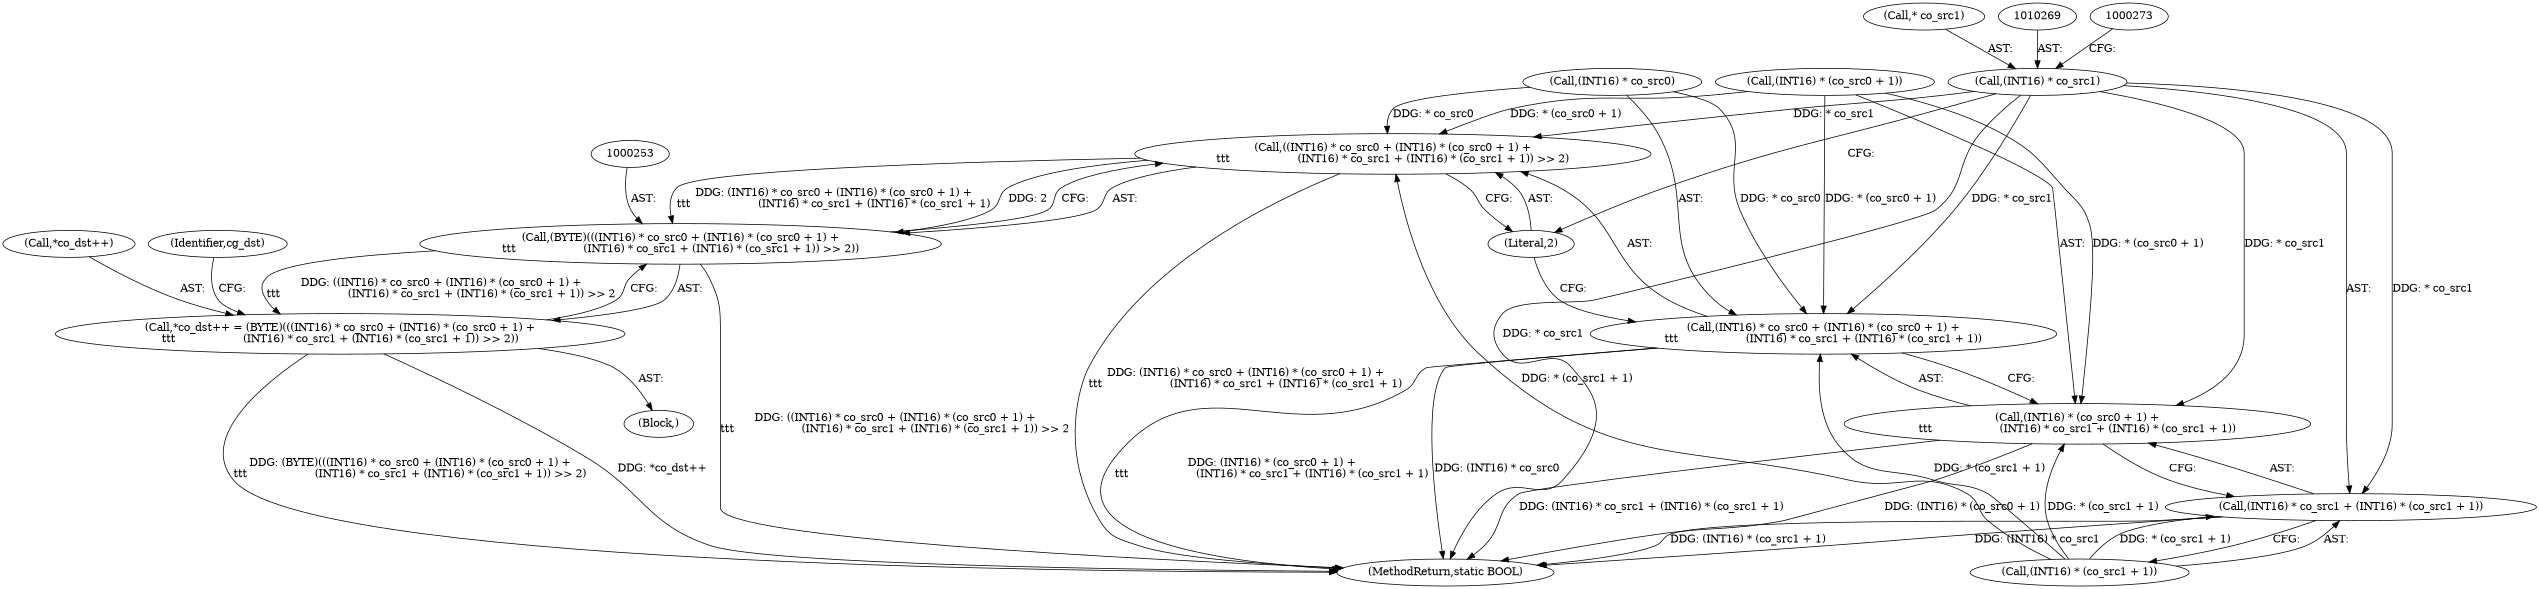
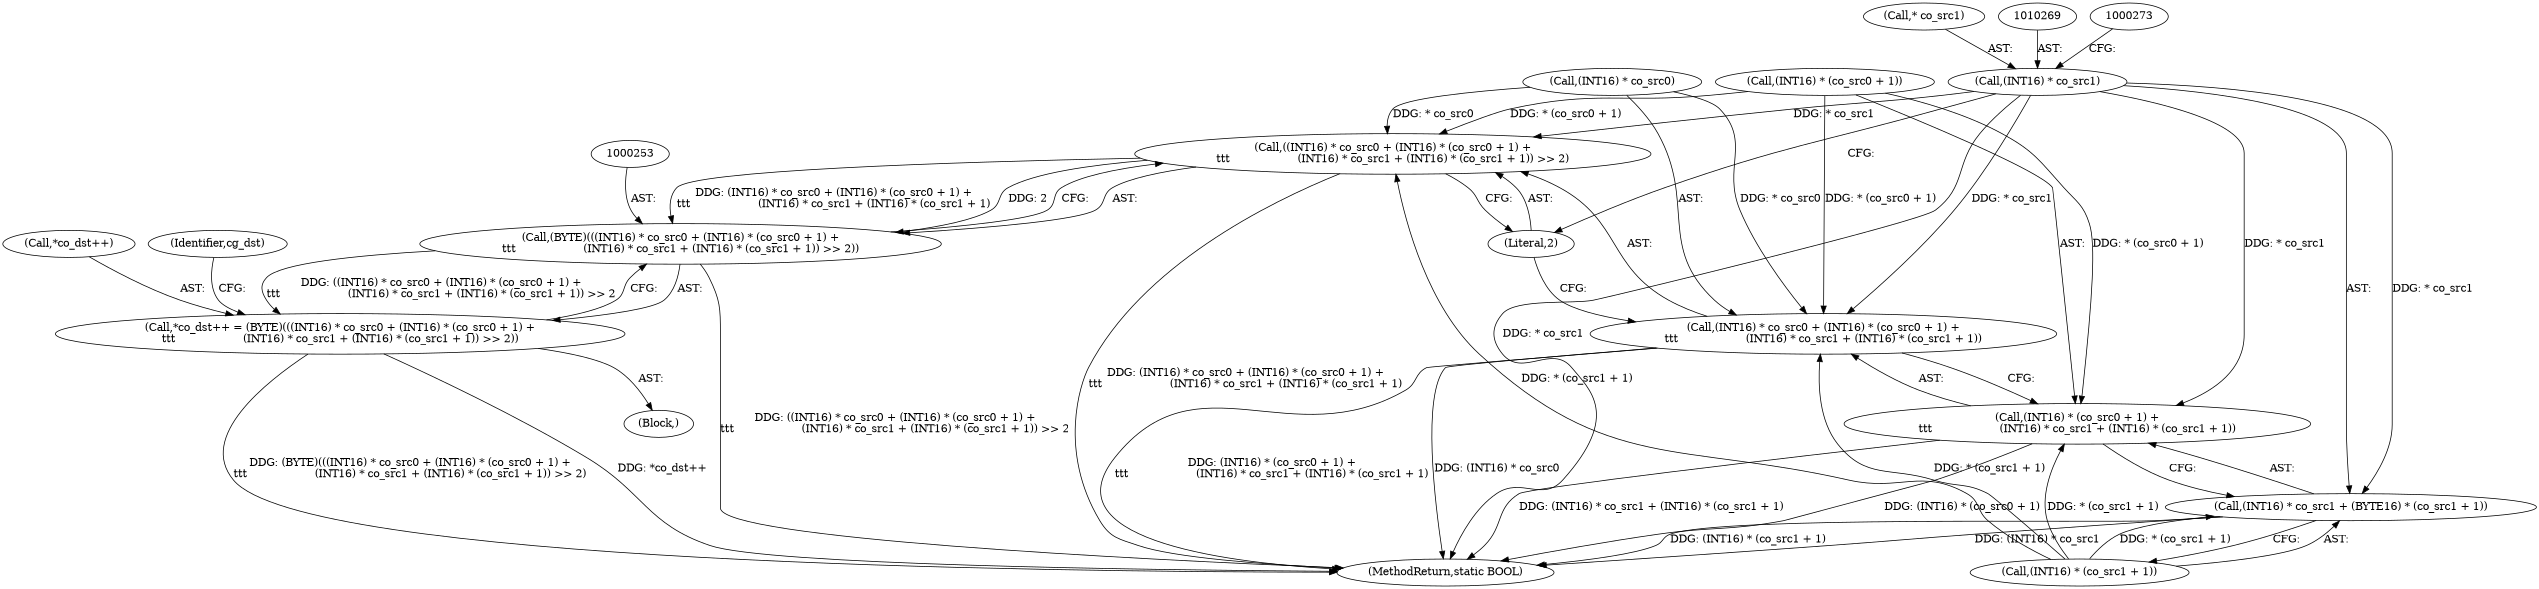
(2351, 507) -> (2351, 507)
